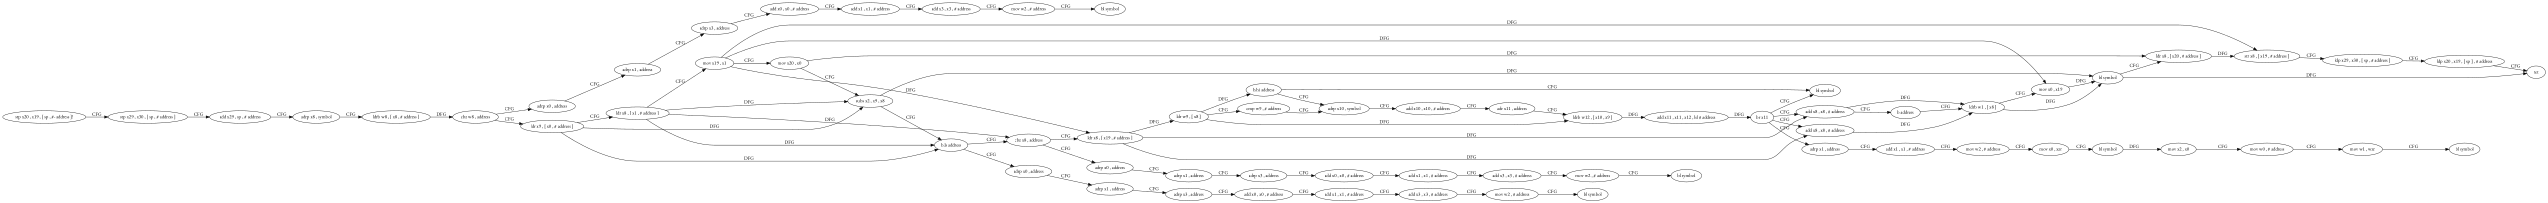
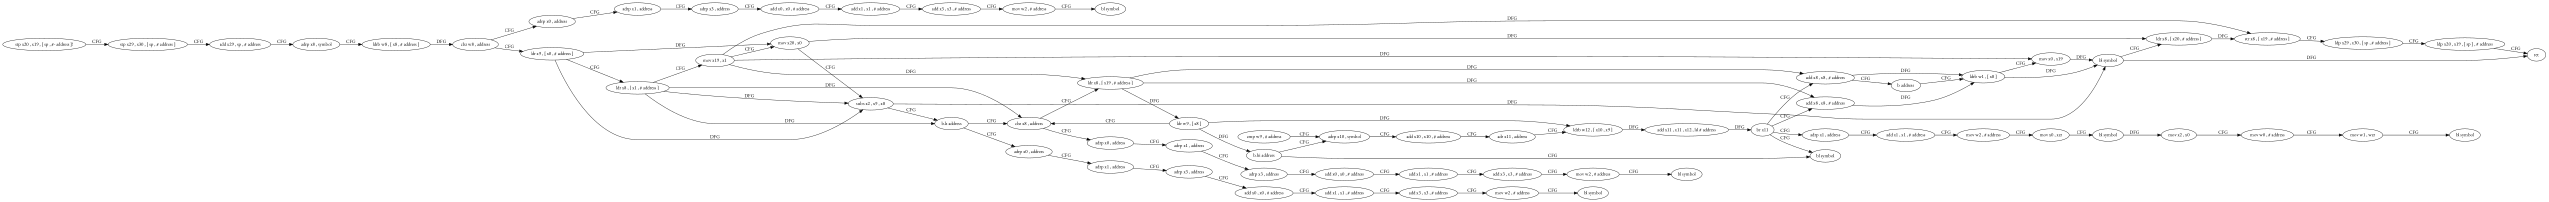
(1222, 113) -> (1112, 124)
(745, 161) -> (675, 48)
